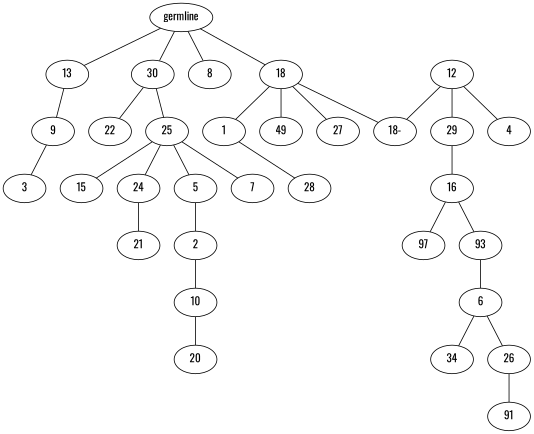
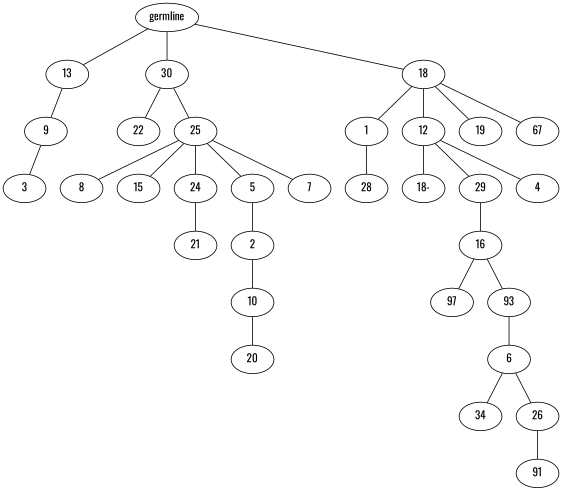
(196, 46) -> (139, 160)
(338, 103) -> (424, 103)
(281, 131) -> (481, 131)
(338, 131) -> (538, 131)
